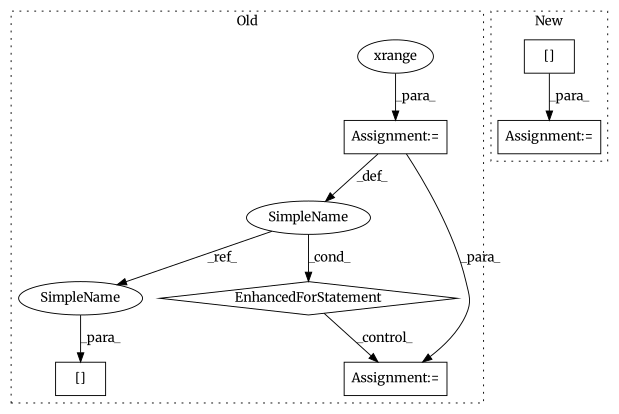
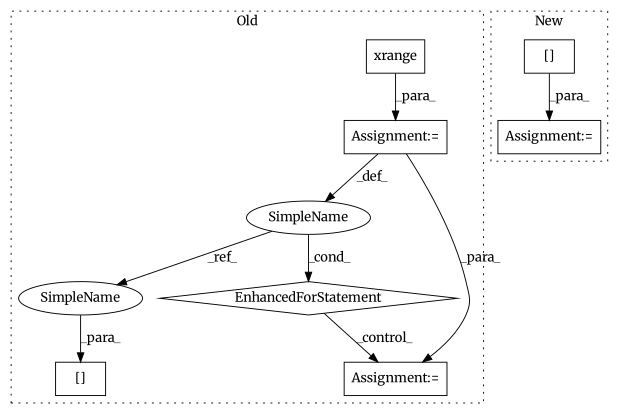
(396, 57) -> (396, 57)
